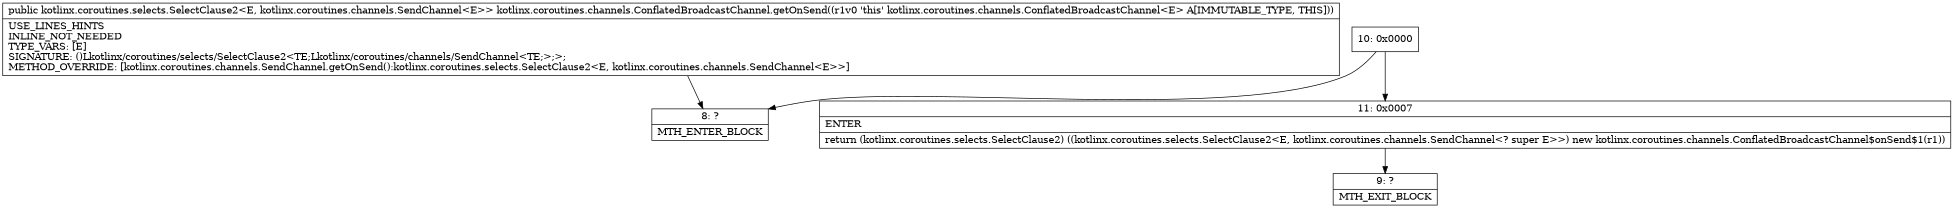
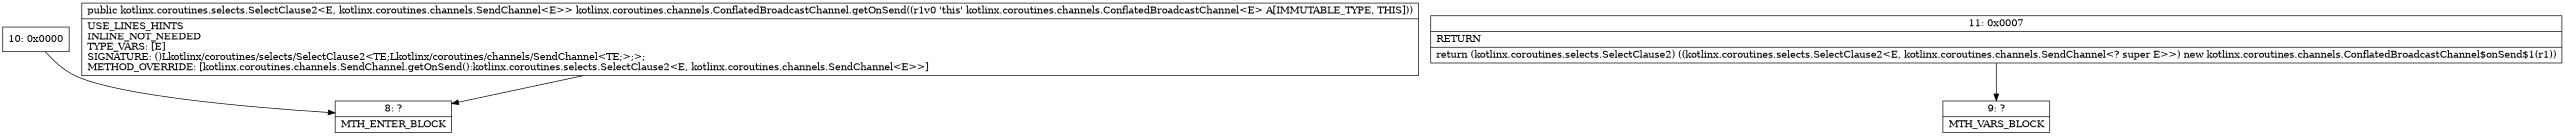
(1385, 73) -> none
(843, 124) -> (1458, 39)
(1385, 197) -> (1996, 124)
